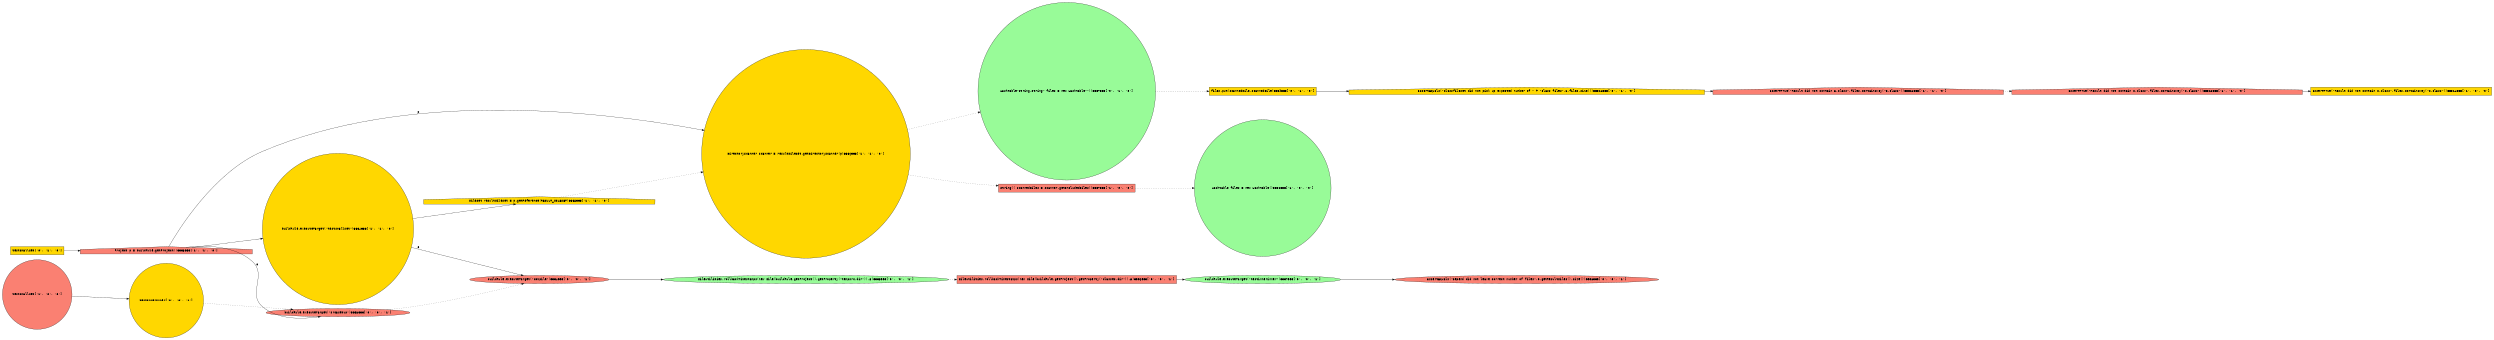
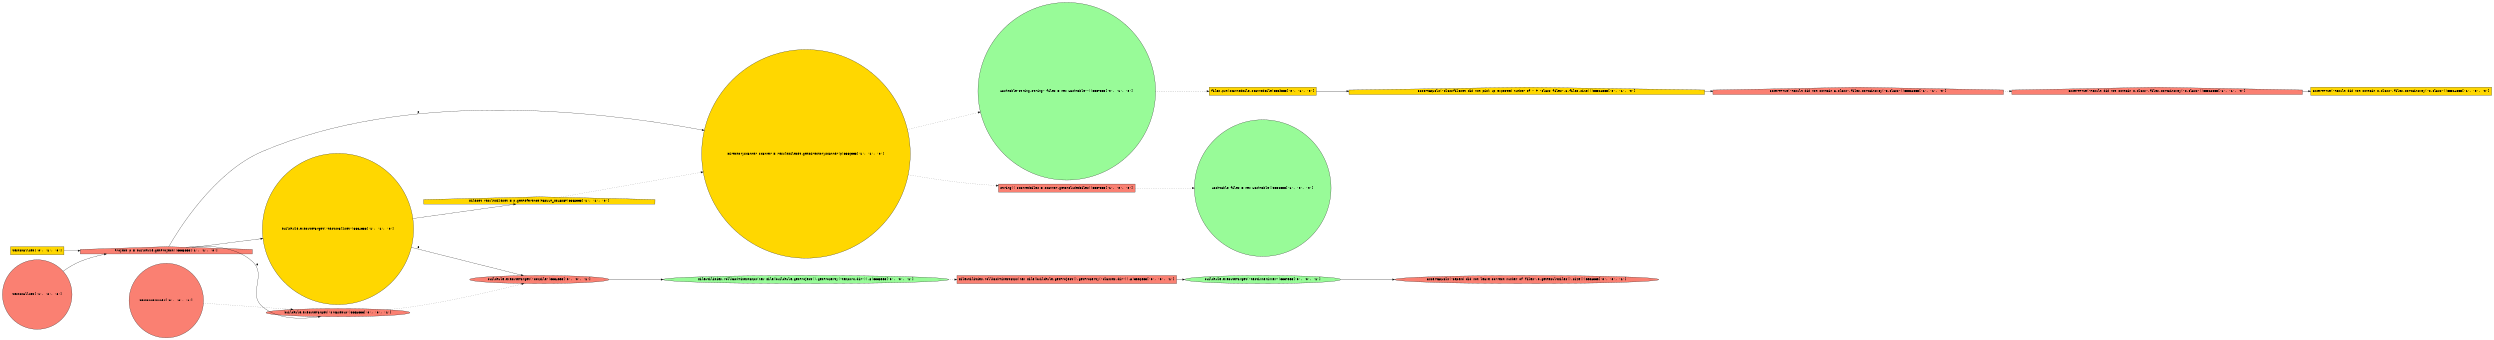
(99, 297) -> (83, 260)
(166, 301) -> (166, 301)
